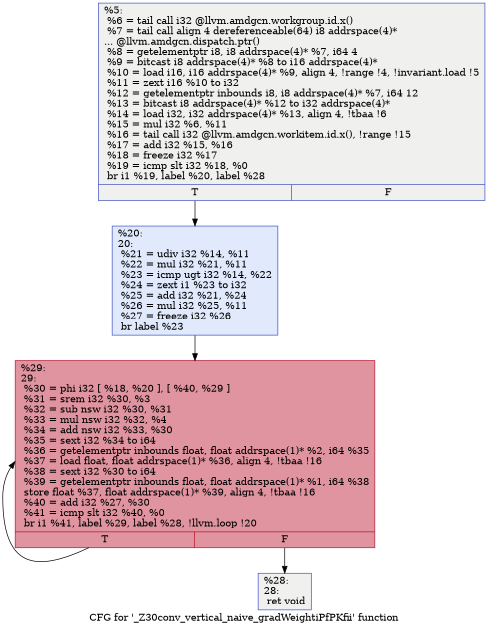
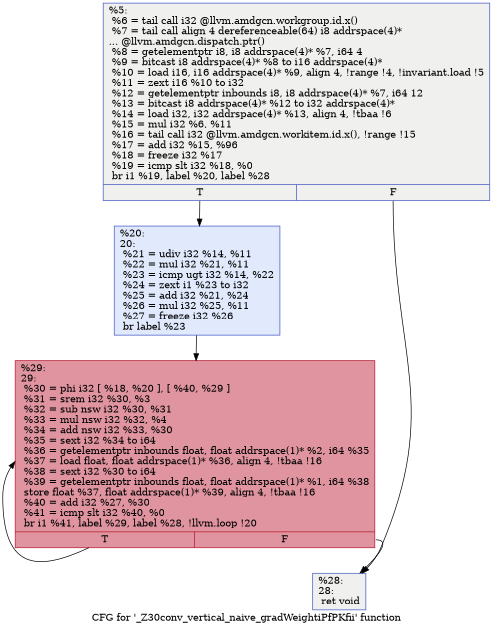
(168, 145) -> (173, 145)
none -> (410, 388)
